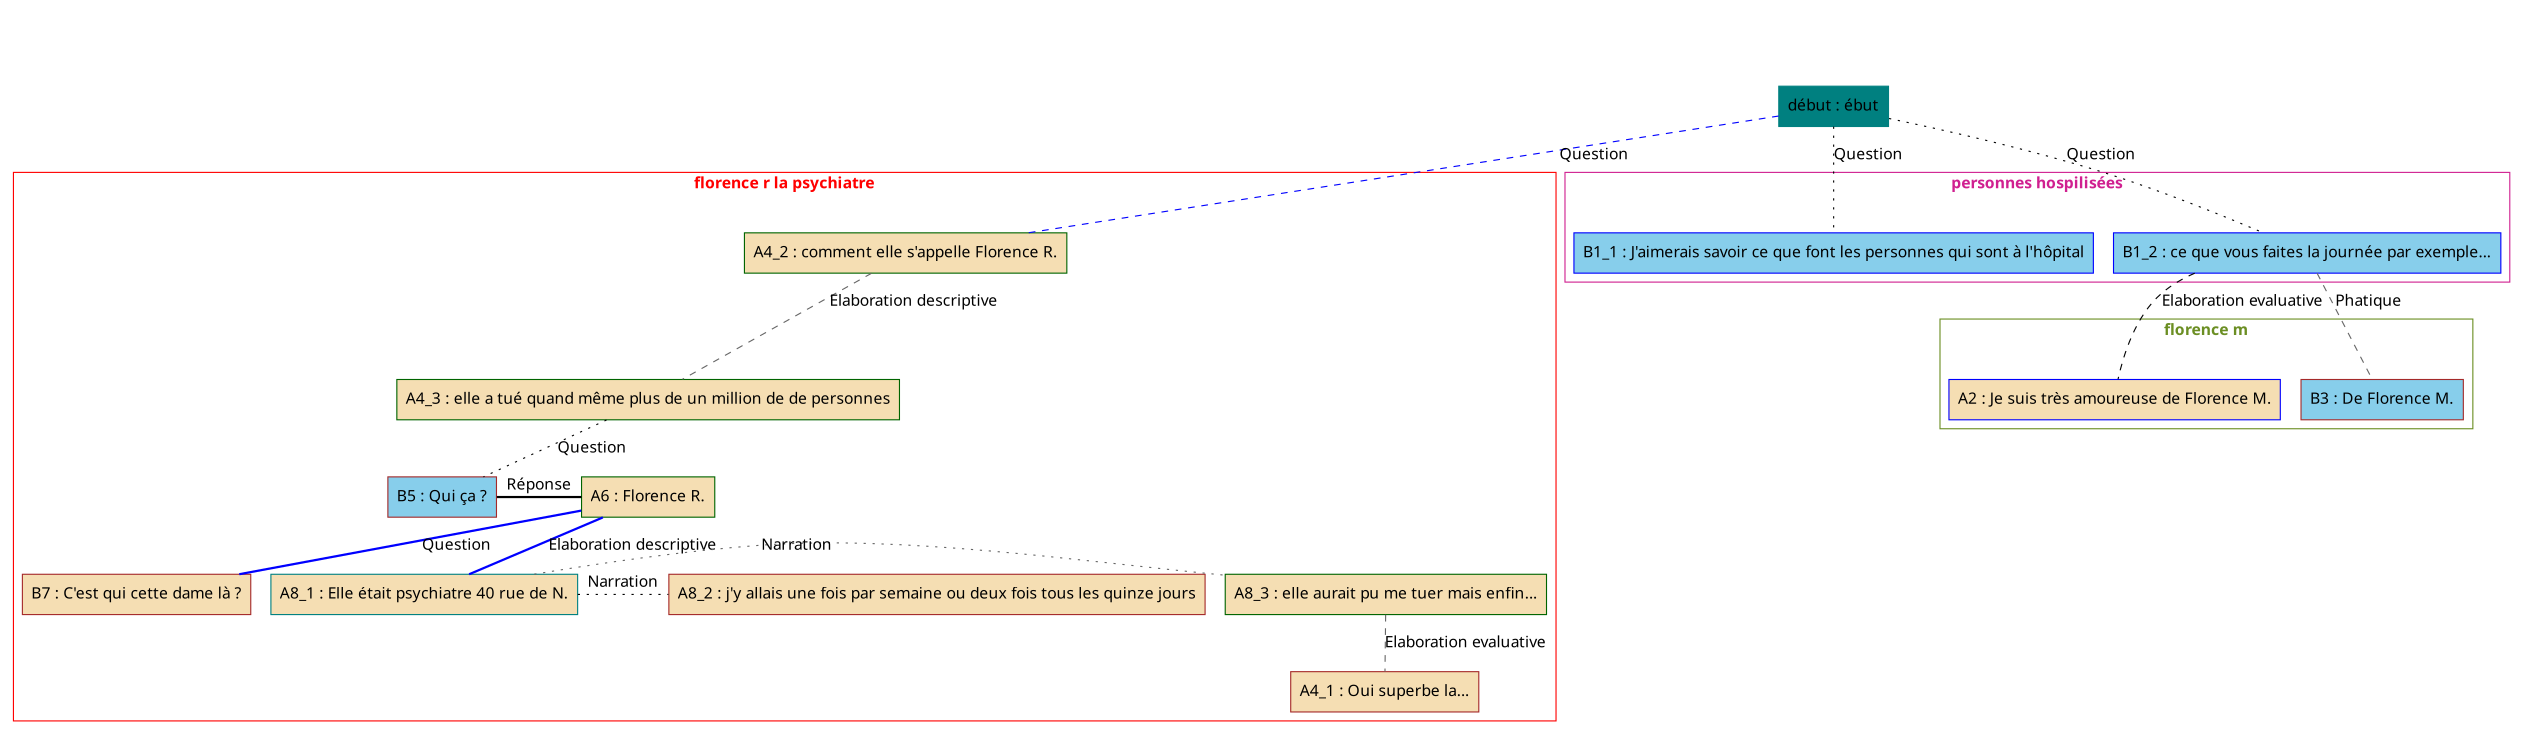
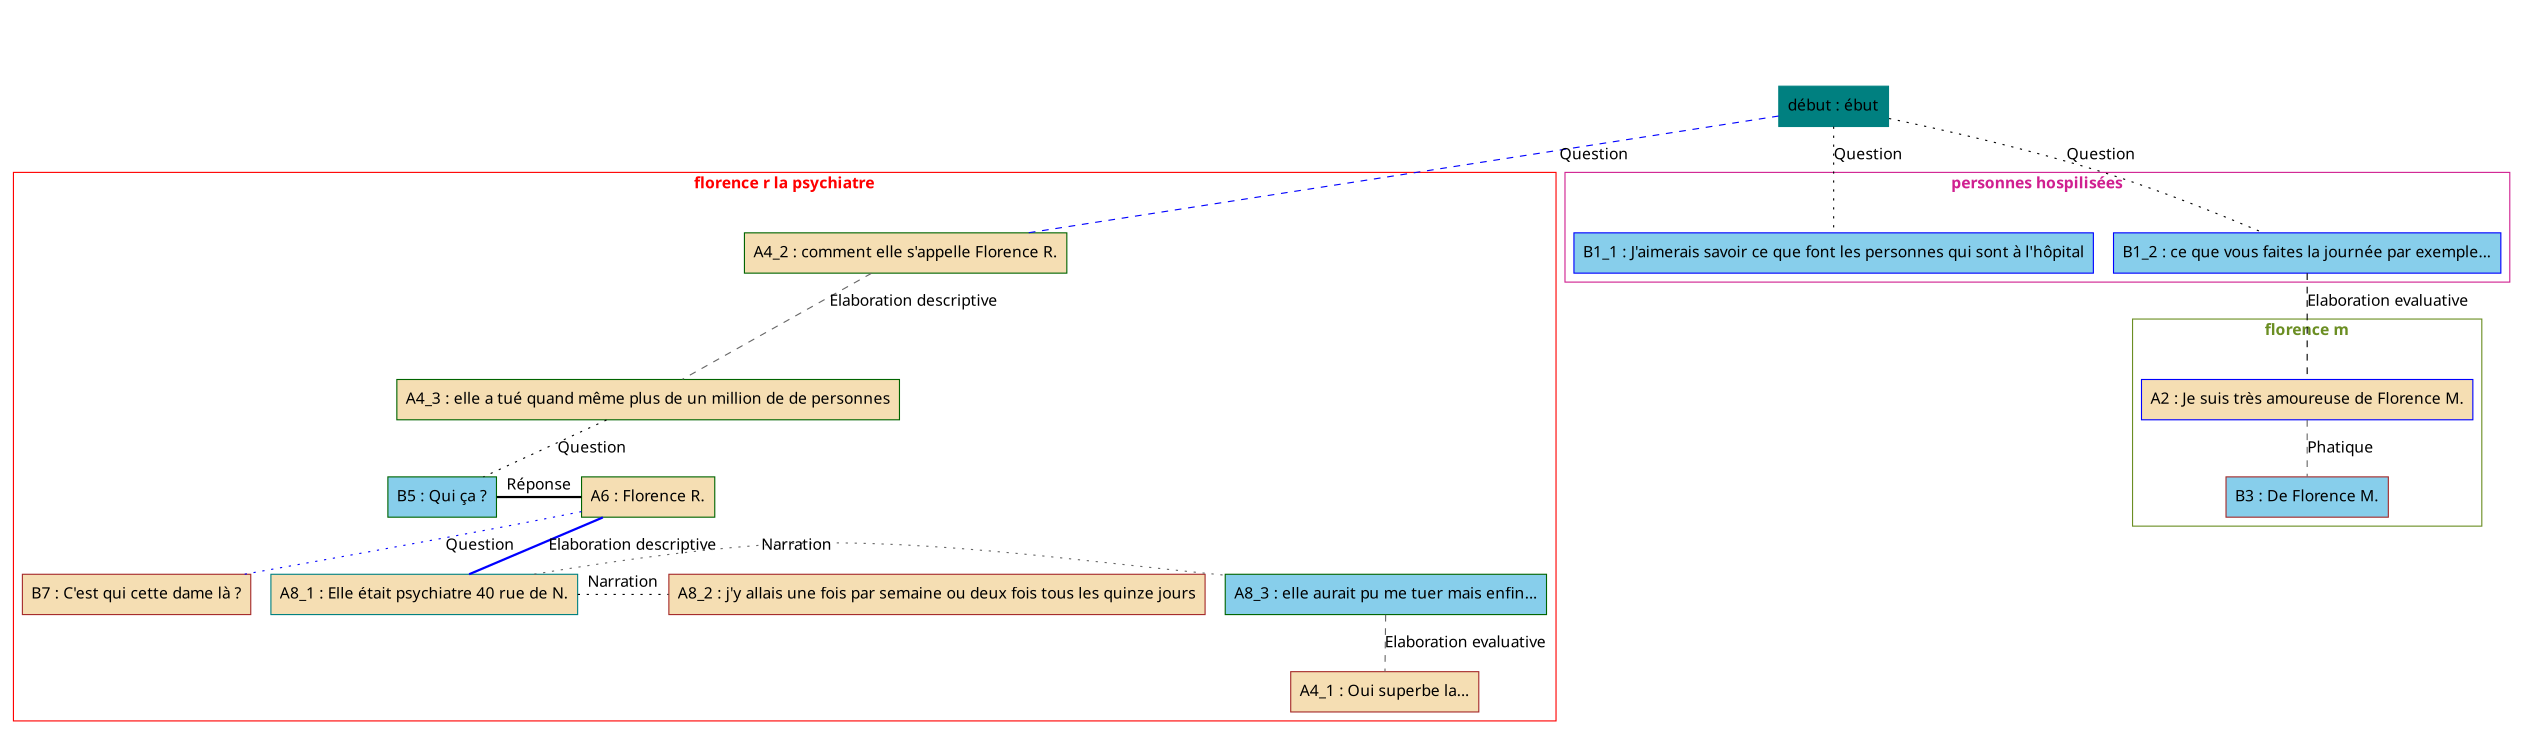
(2345, 326) -> (2307, 448)
(442, 497) -> (442, 497)
(410, 542) -> (413, 544)
(1386, 594) -> (1386, 594)
